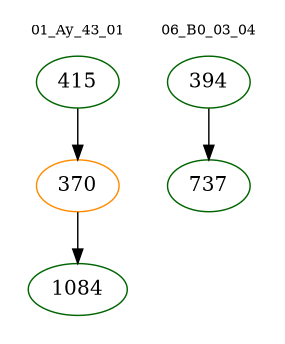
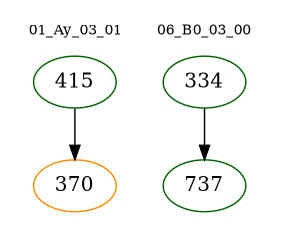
(78, 31) -> (76, 31)
(209, 31) -> (205, 31)
(209, 82) -> (205, 82)
(78, 289) -> none
